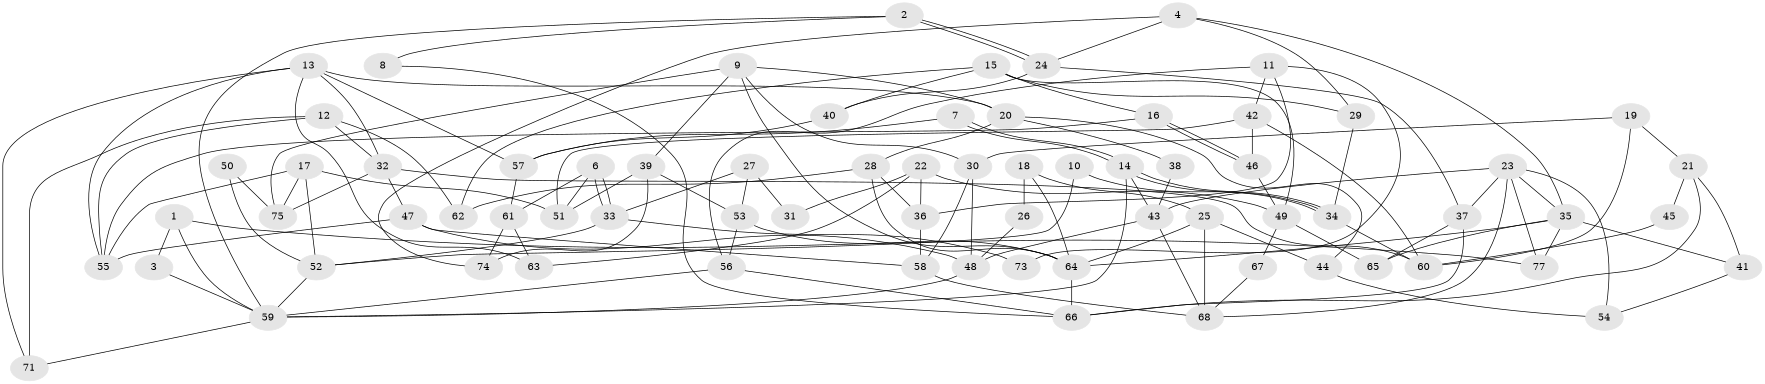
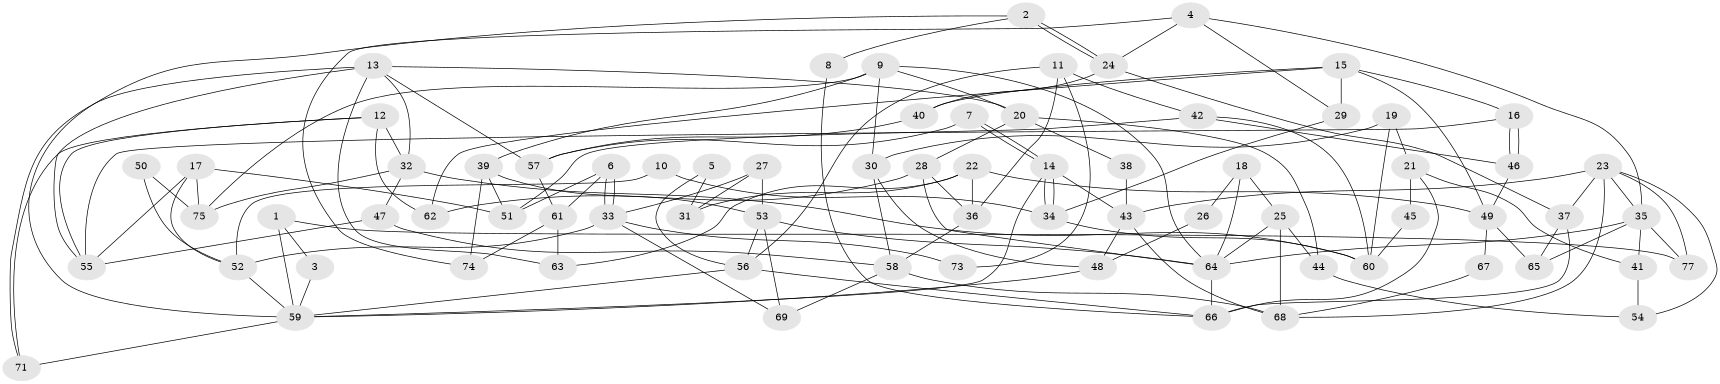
none -> (712, 167)
(690, 242) -> none
none -> (782, 318)
